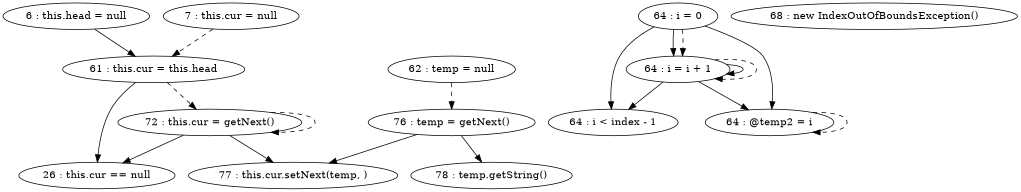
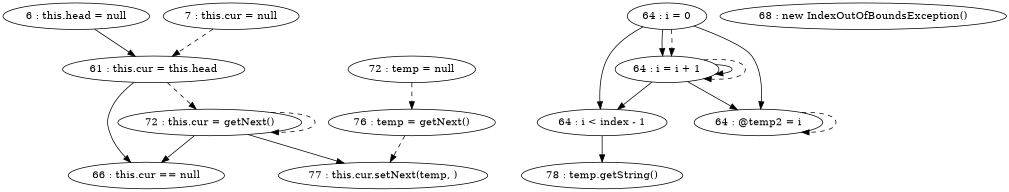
(452, 69) -> (412, 69)
(469, 146) -> (602, 145)
(377, 148) -> (399, 146)
(97, 176) -> (146, 176)
